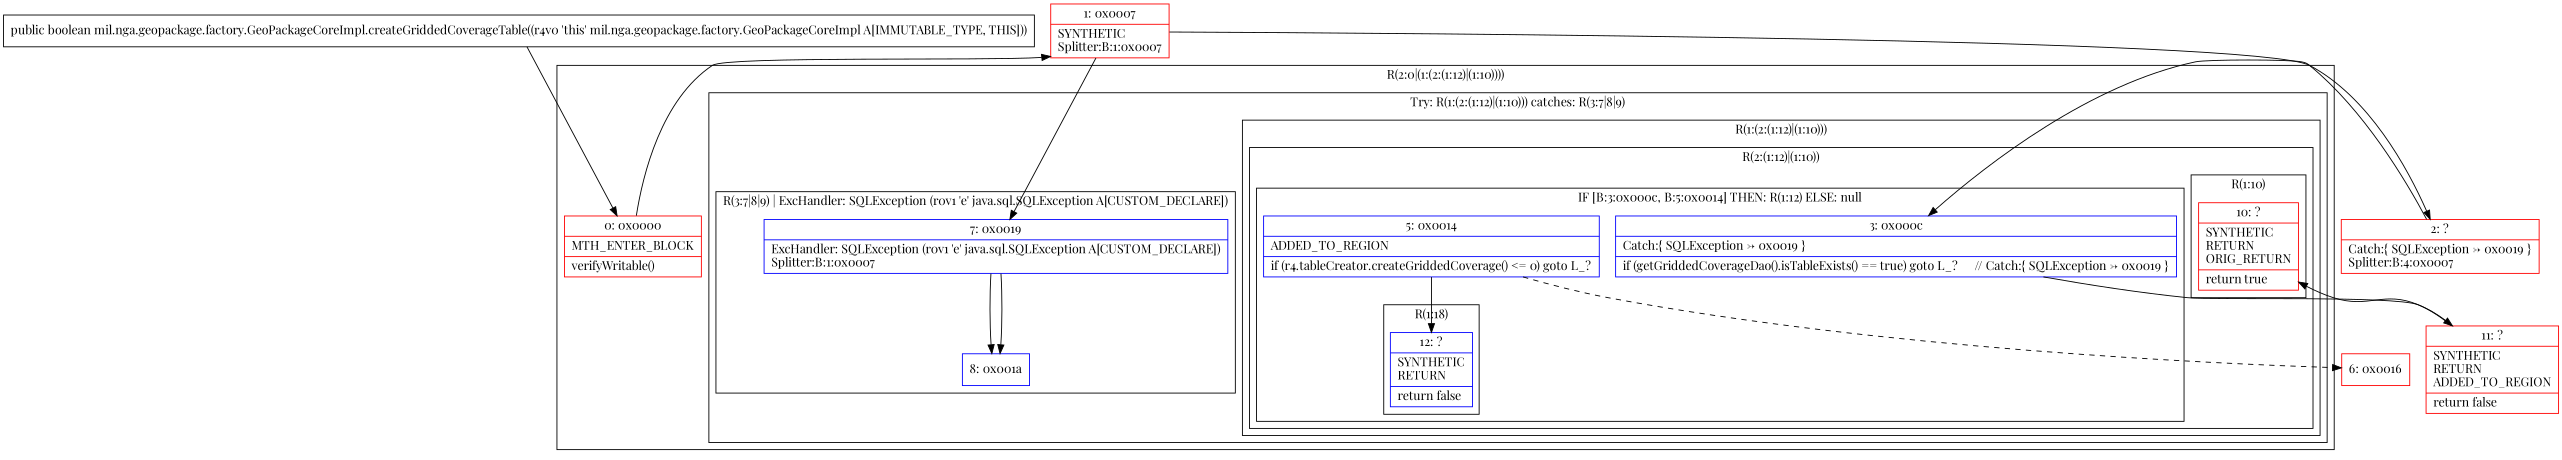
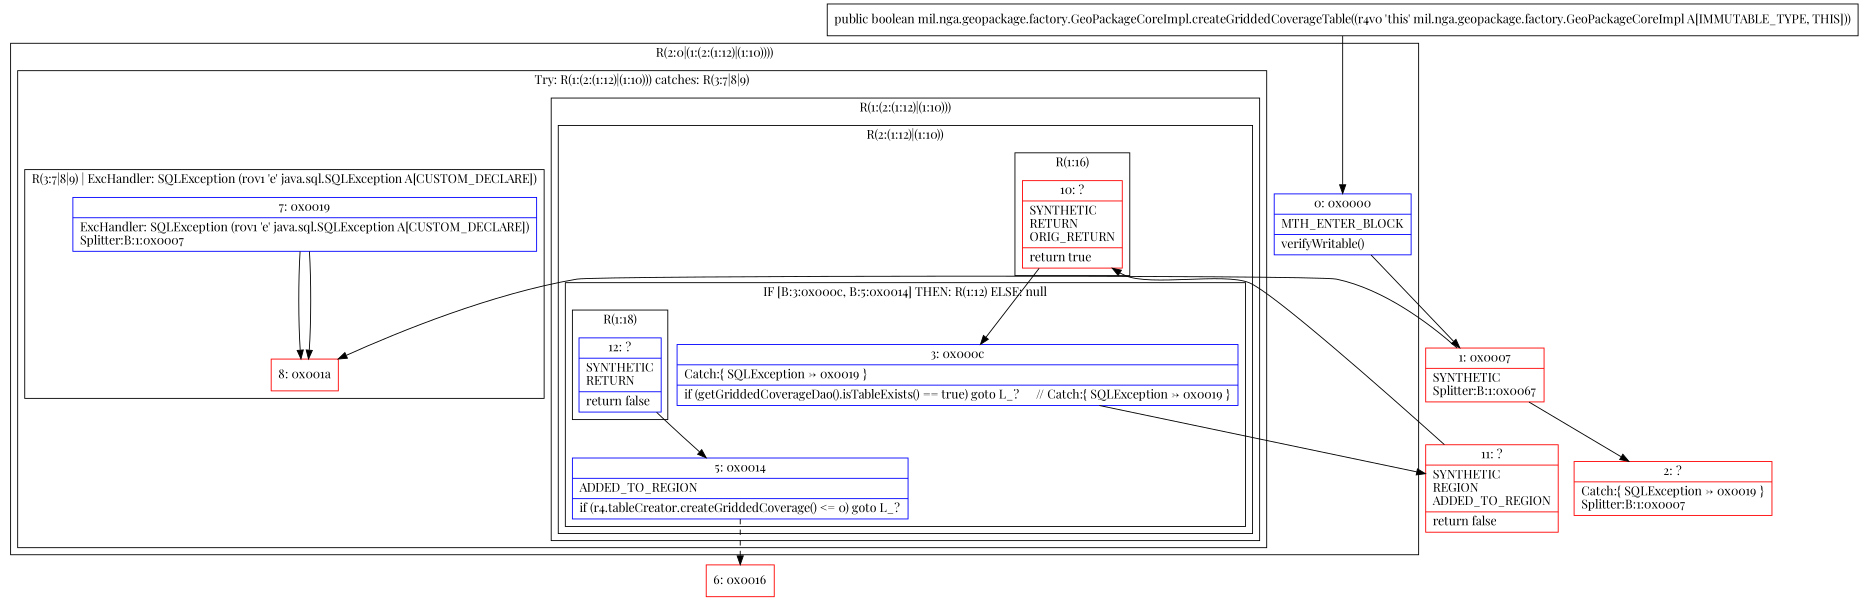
(1110, 47) -> (1485, 391)
(2155, 73) -> (1013, 303)
(1055, 135) -> (905, 276)
(2249, 185) -> (1072, 163)
(633, 246) -> (1343, 224)
(2401, 263) -> (1633, 505)
(1431, 299) -> (678, 432)
(2457, 369) -> (1456, 488)
(996, 370) -> (305, 375)
